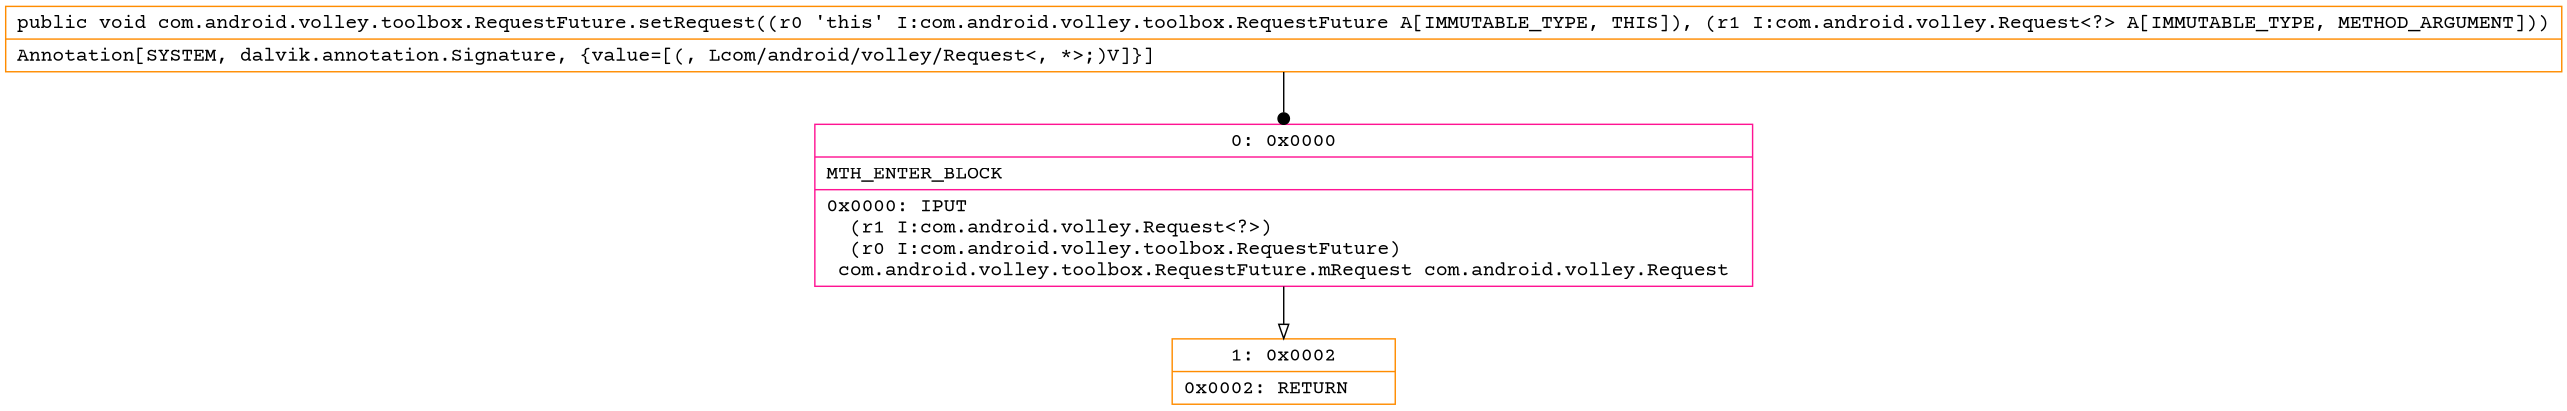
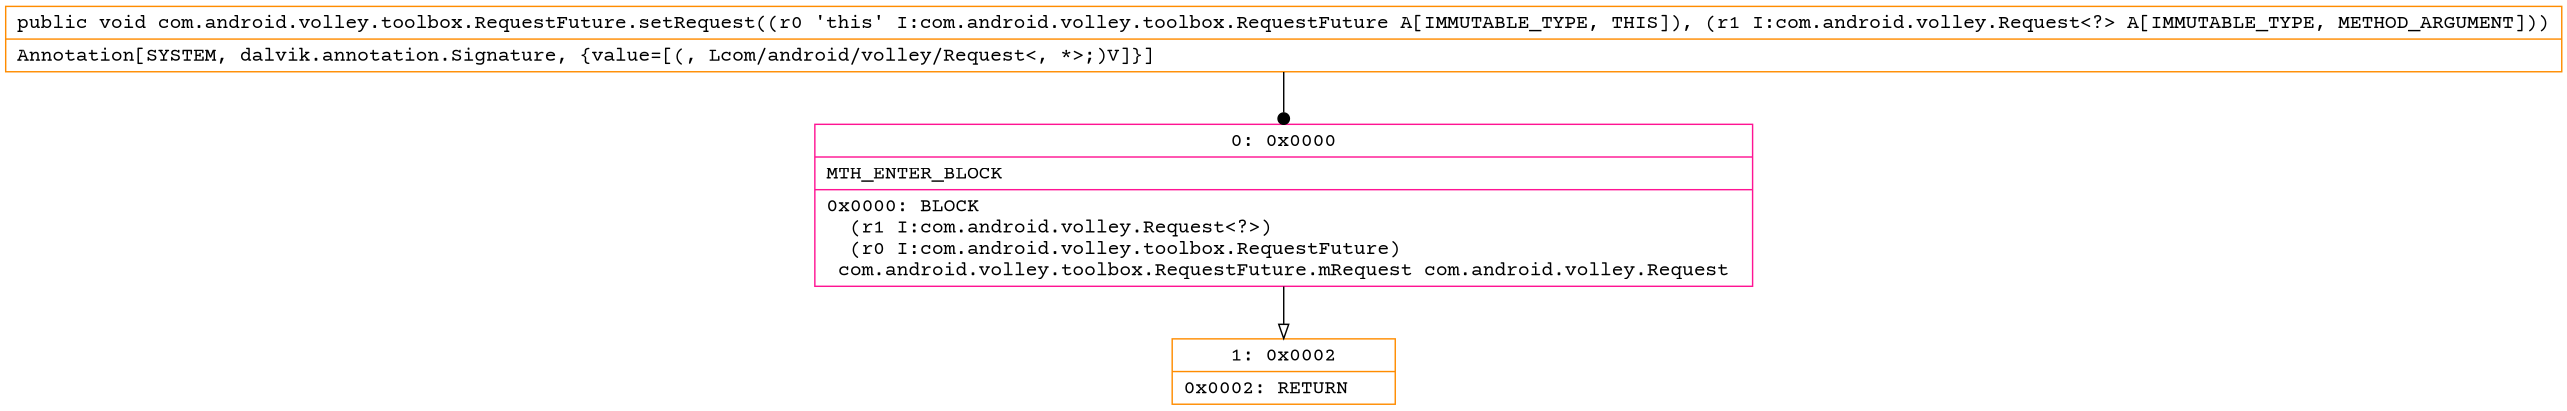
(909, 205) -> (914, 205)
